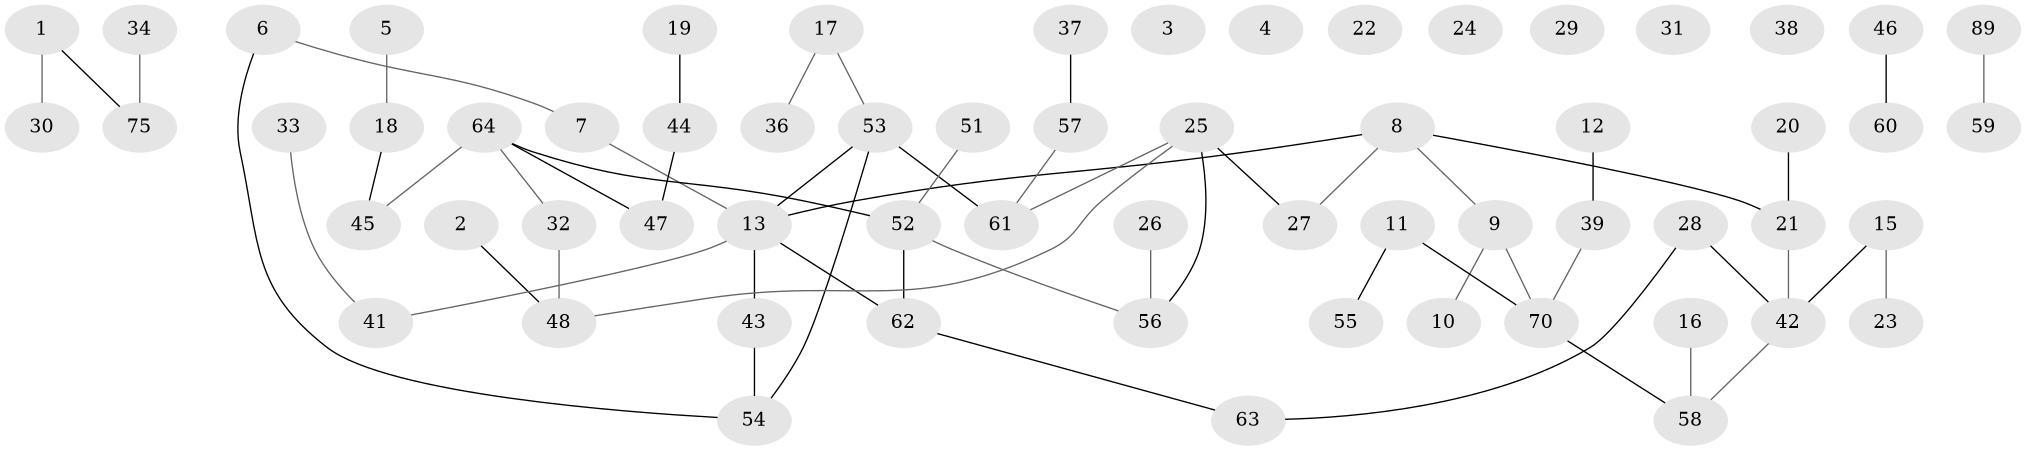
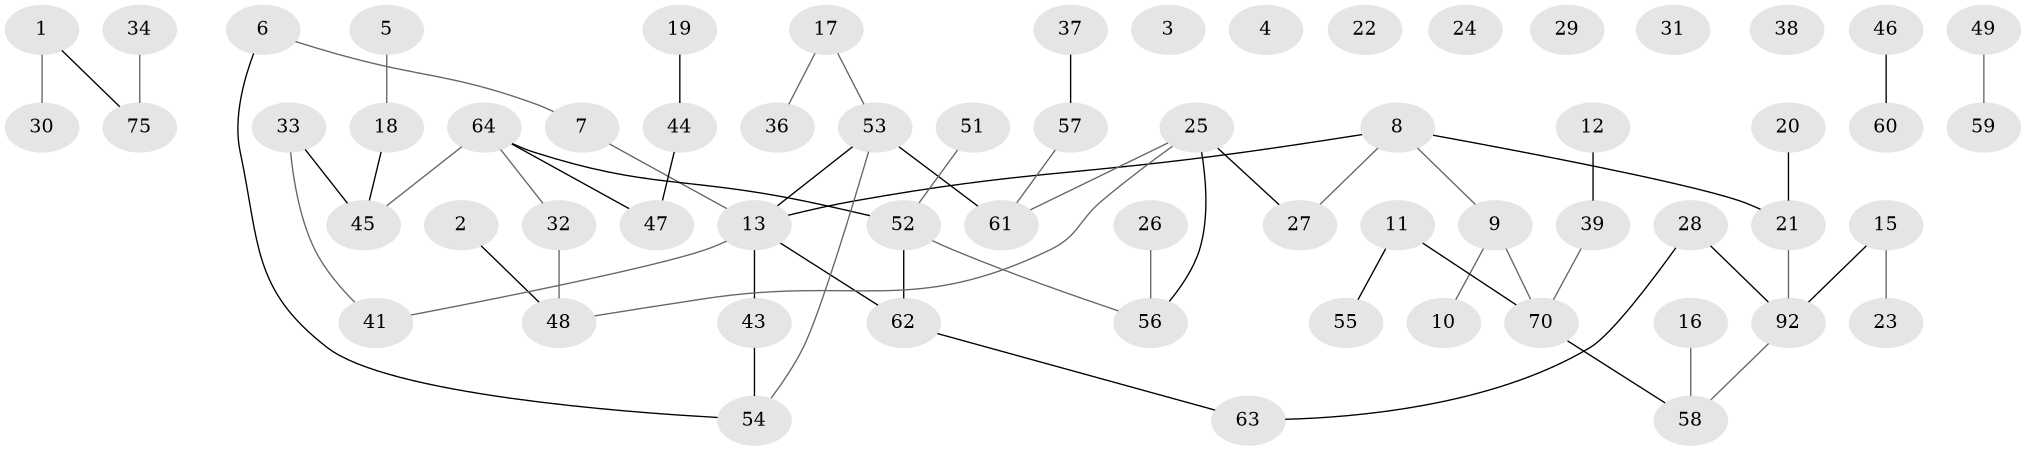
(1984, 30) -> (1984, 30)
none -> (326, 176)
(833, 266) -> (833, 266)
(1788, 323) -> (1788, 323)
